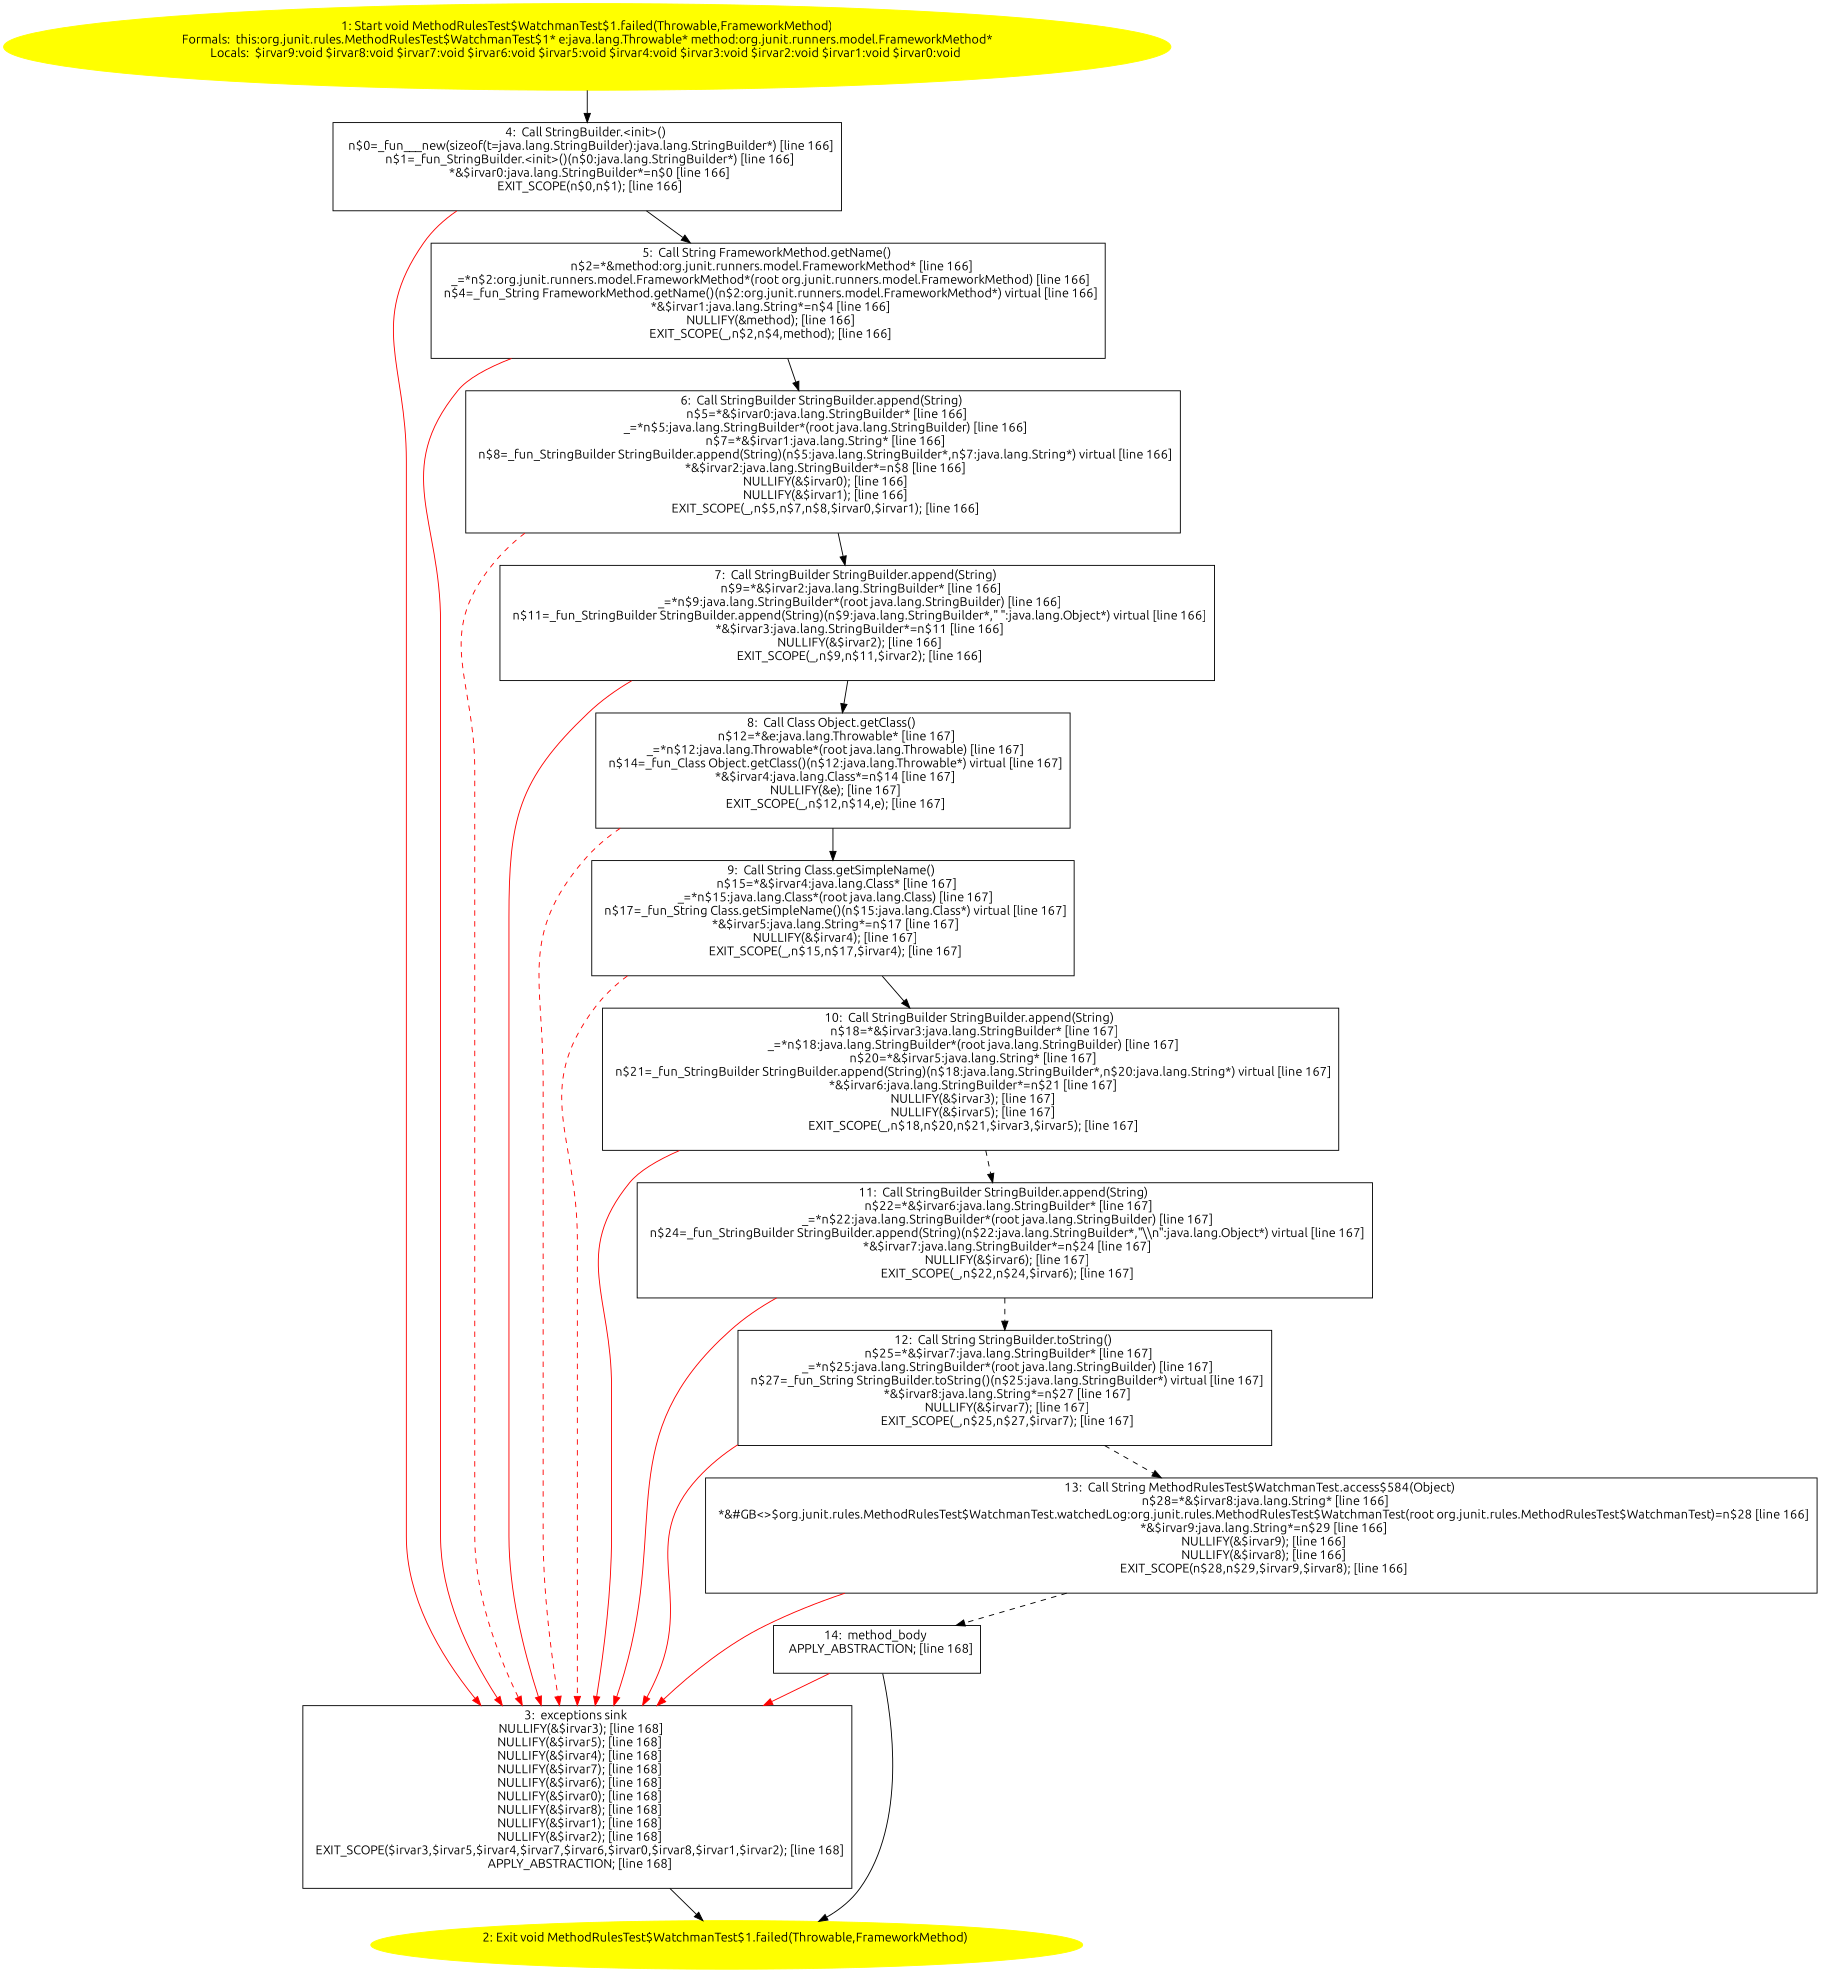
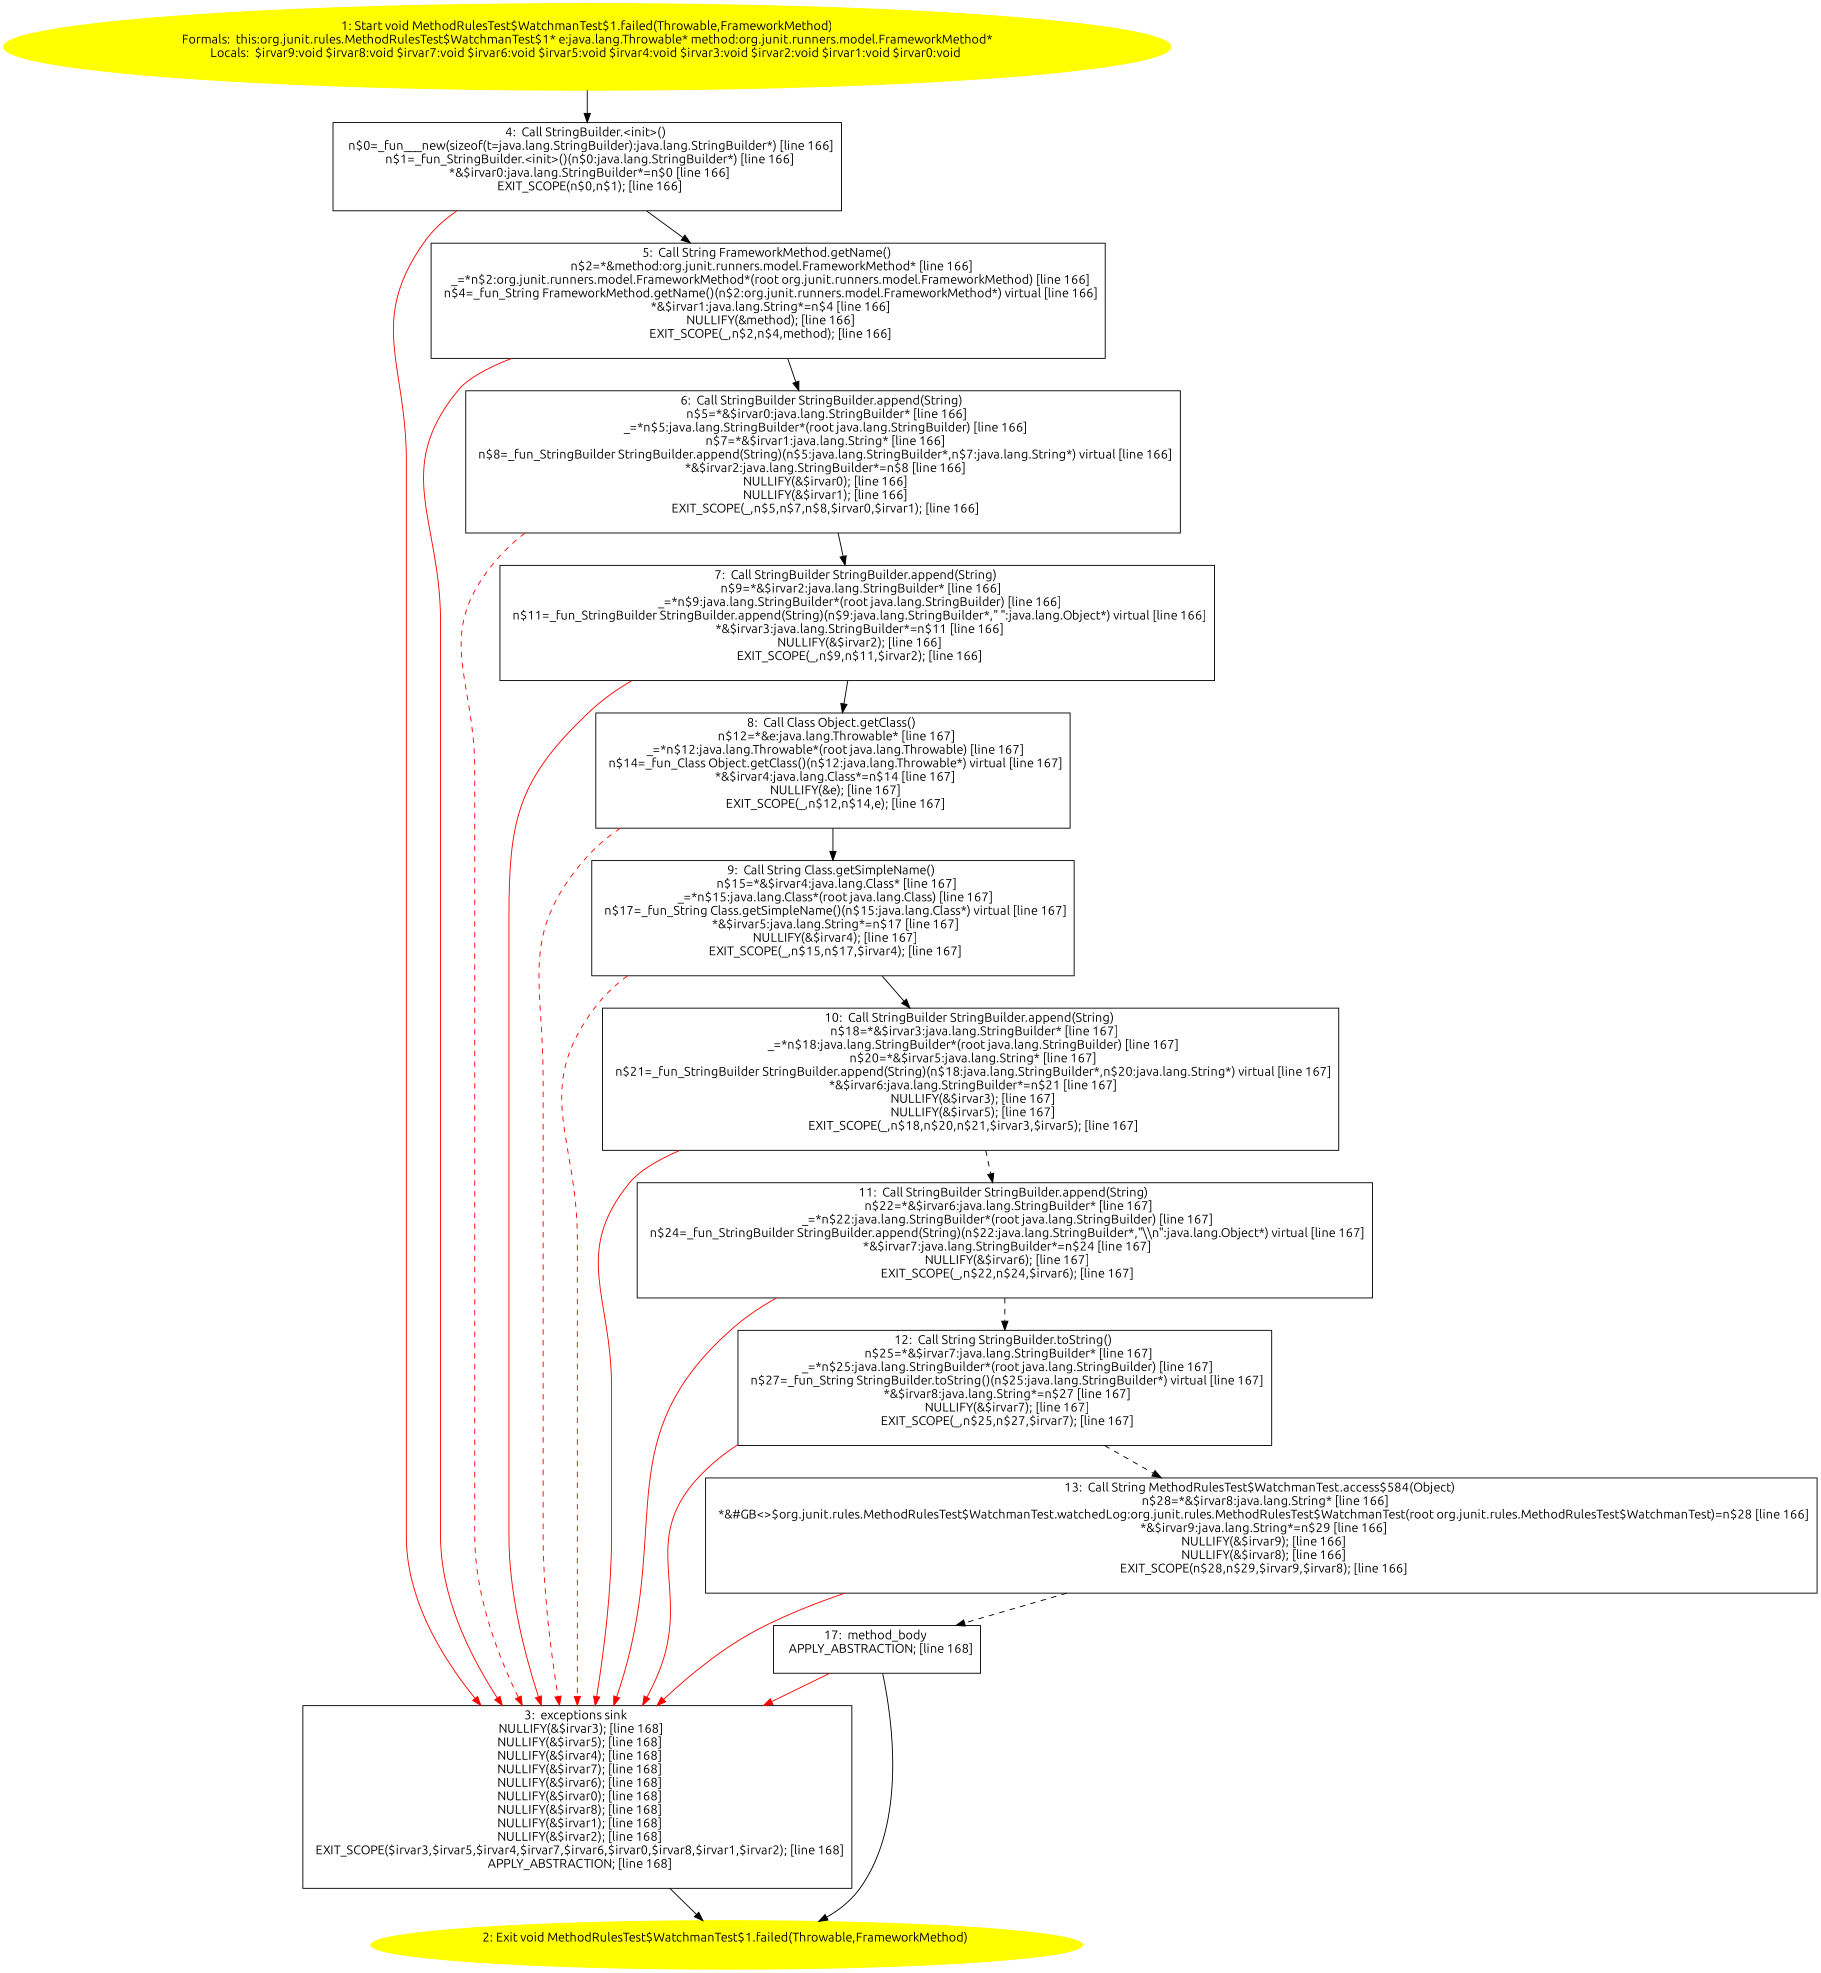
(877, 1649) -> (877, 1649)
